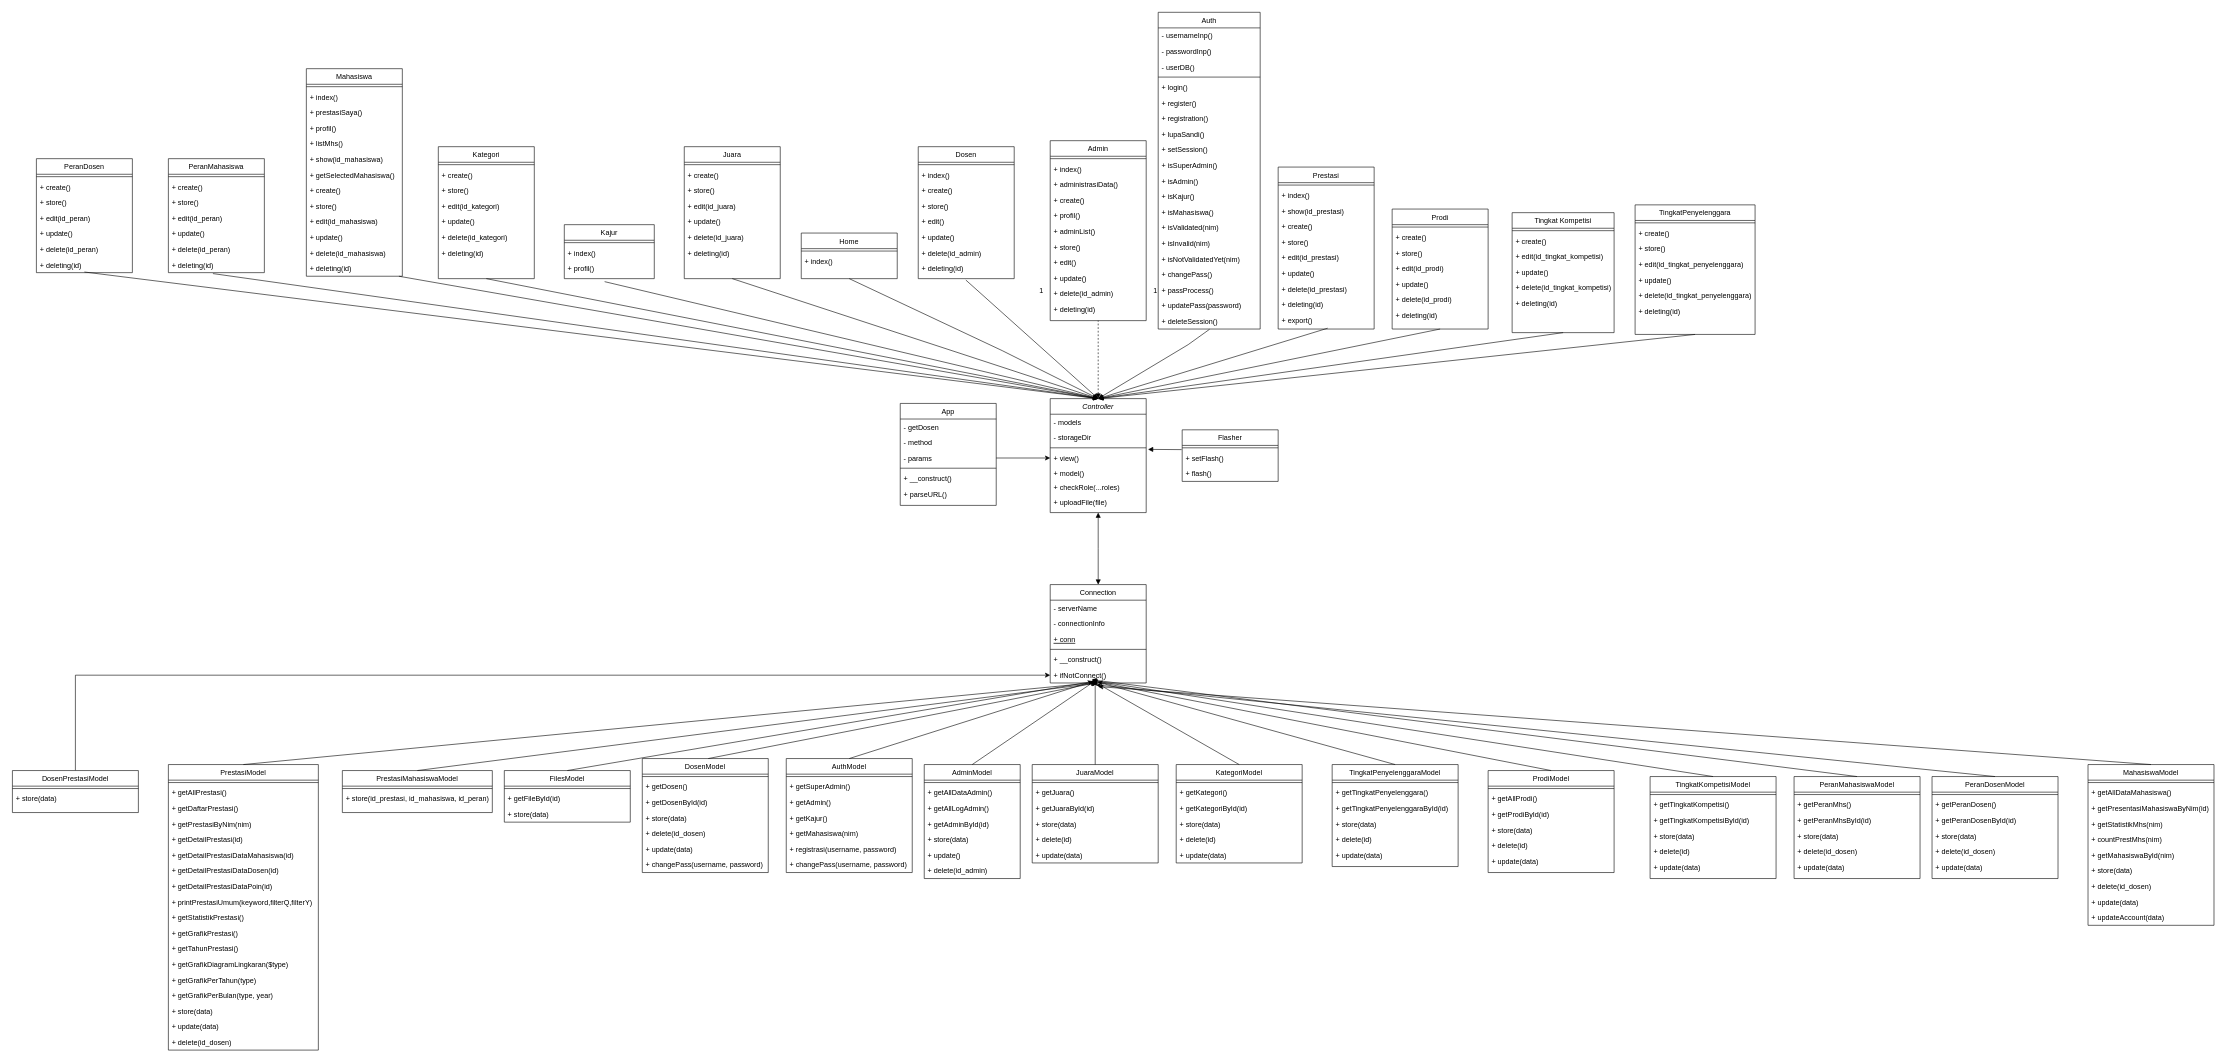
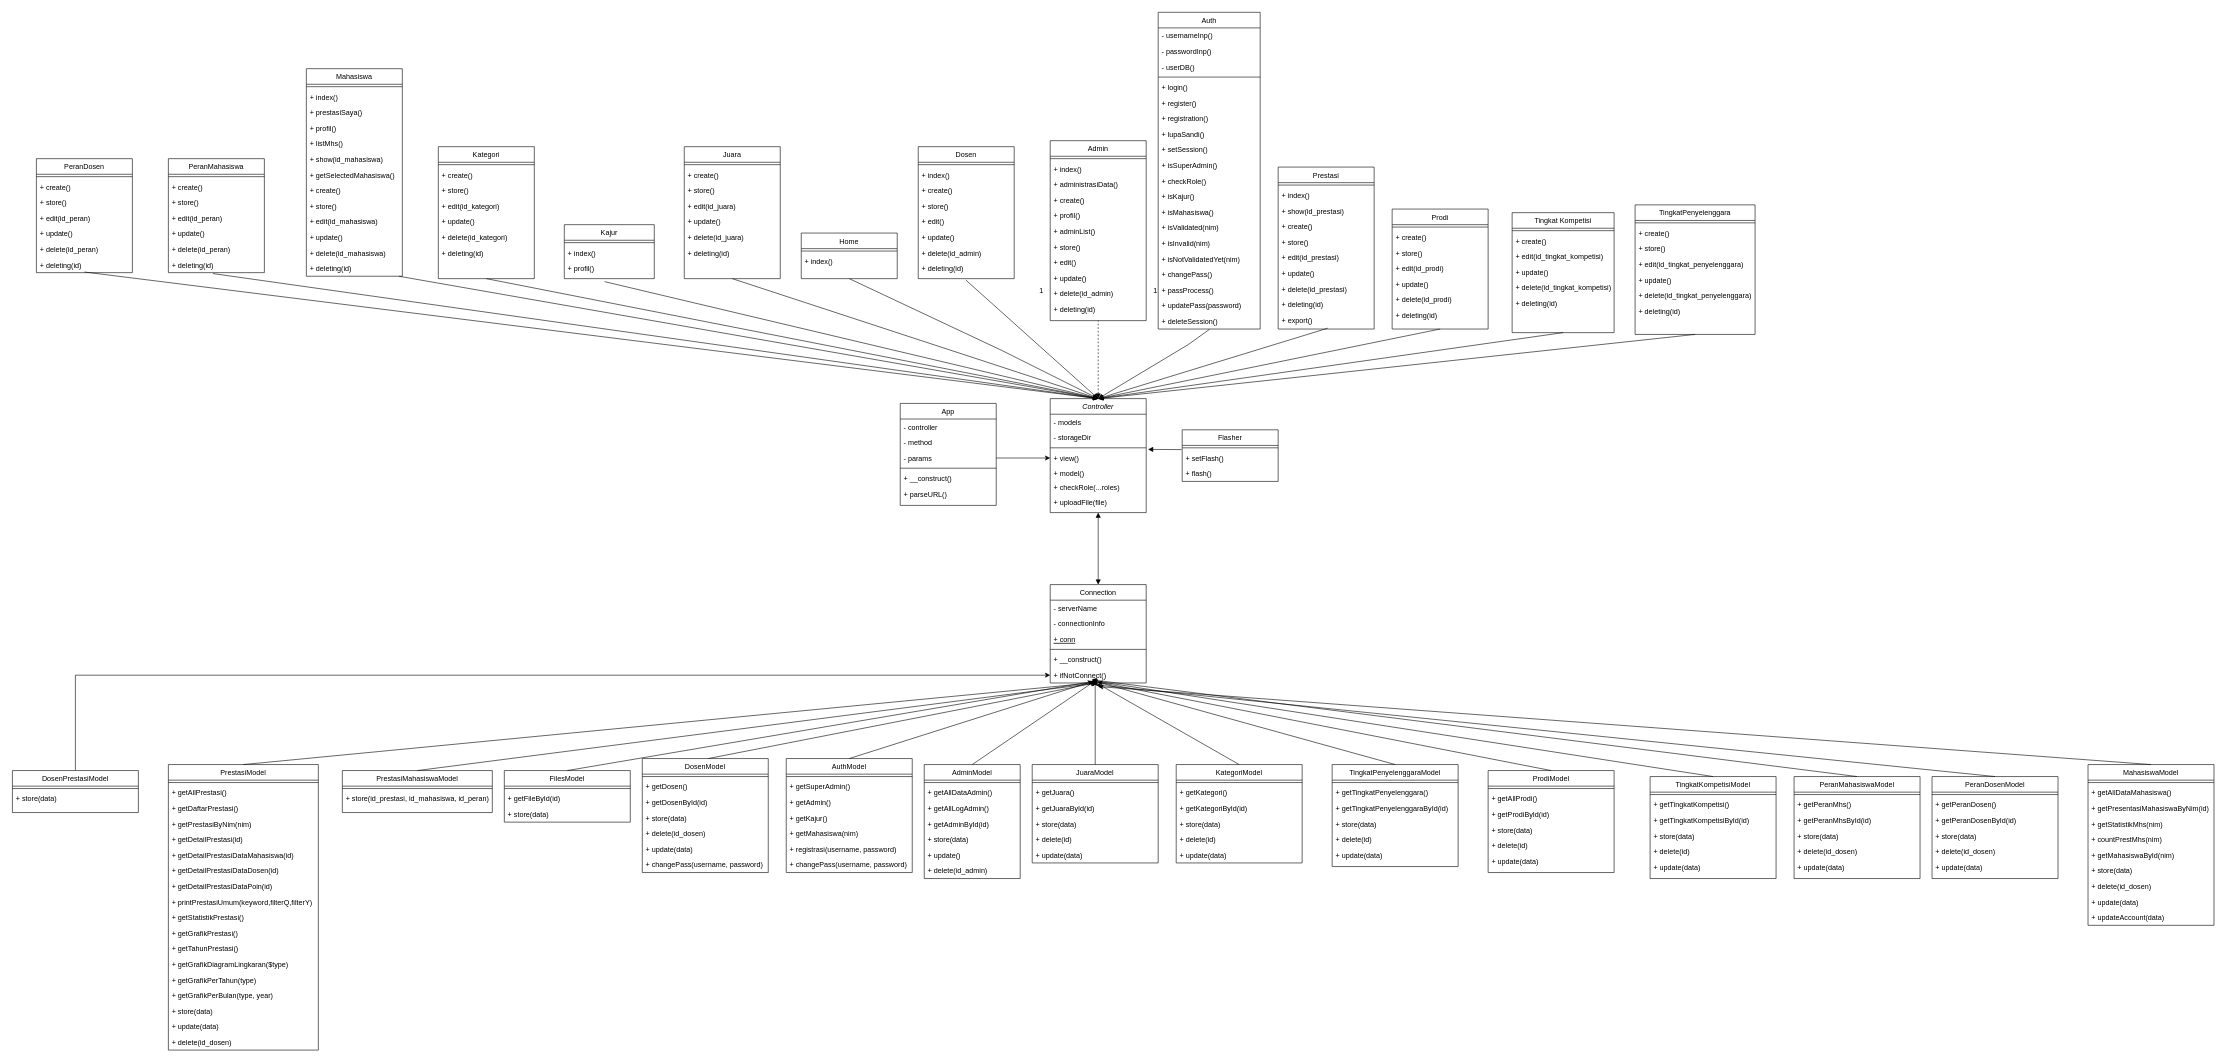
(1181, 181) -> (1186, 181)
(923, 427) -> (925, 427)
